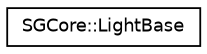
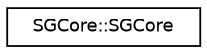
(104, 27) -> (104, 27)
